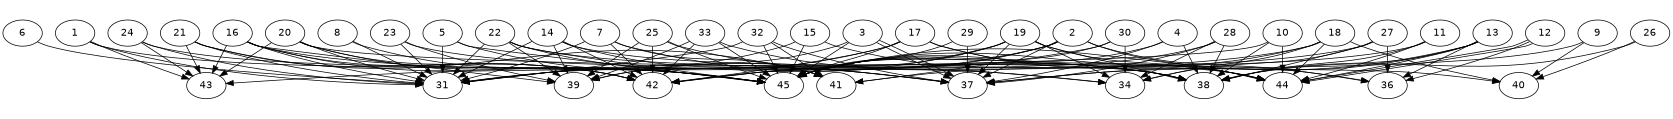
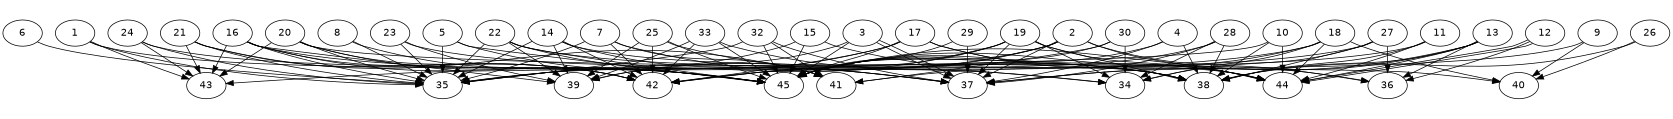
(443, 86) -> (443, 86)
